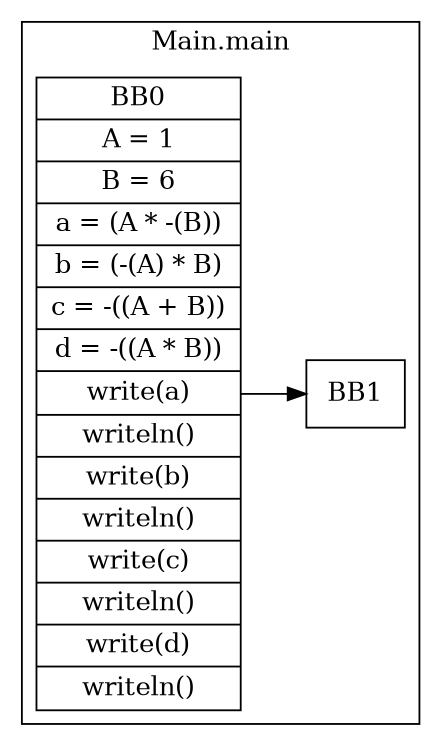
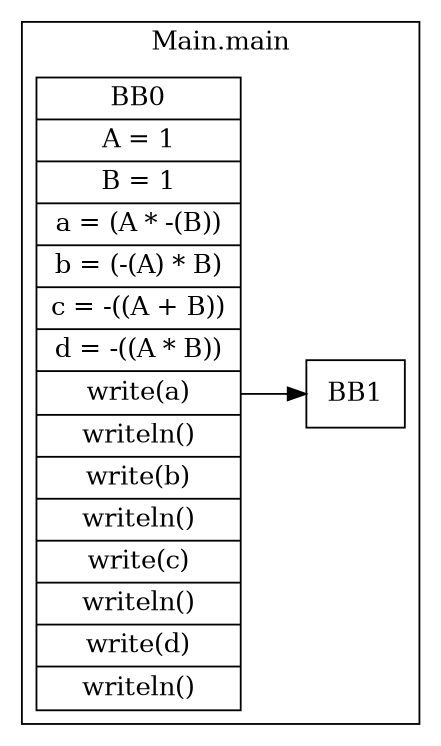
(139, 181) -> (139, 181)
